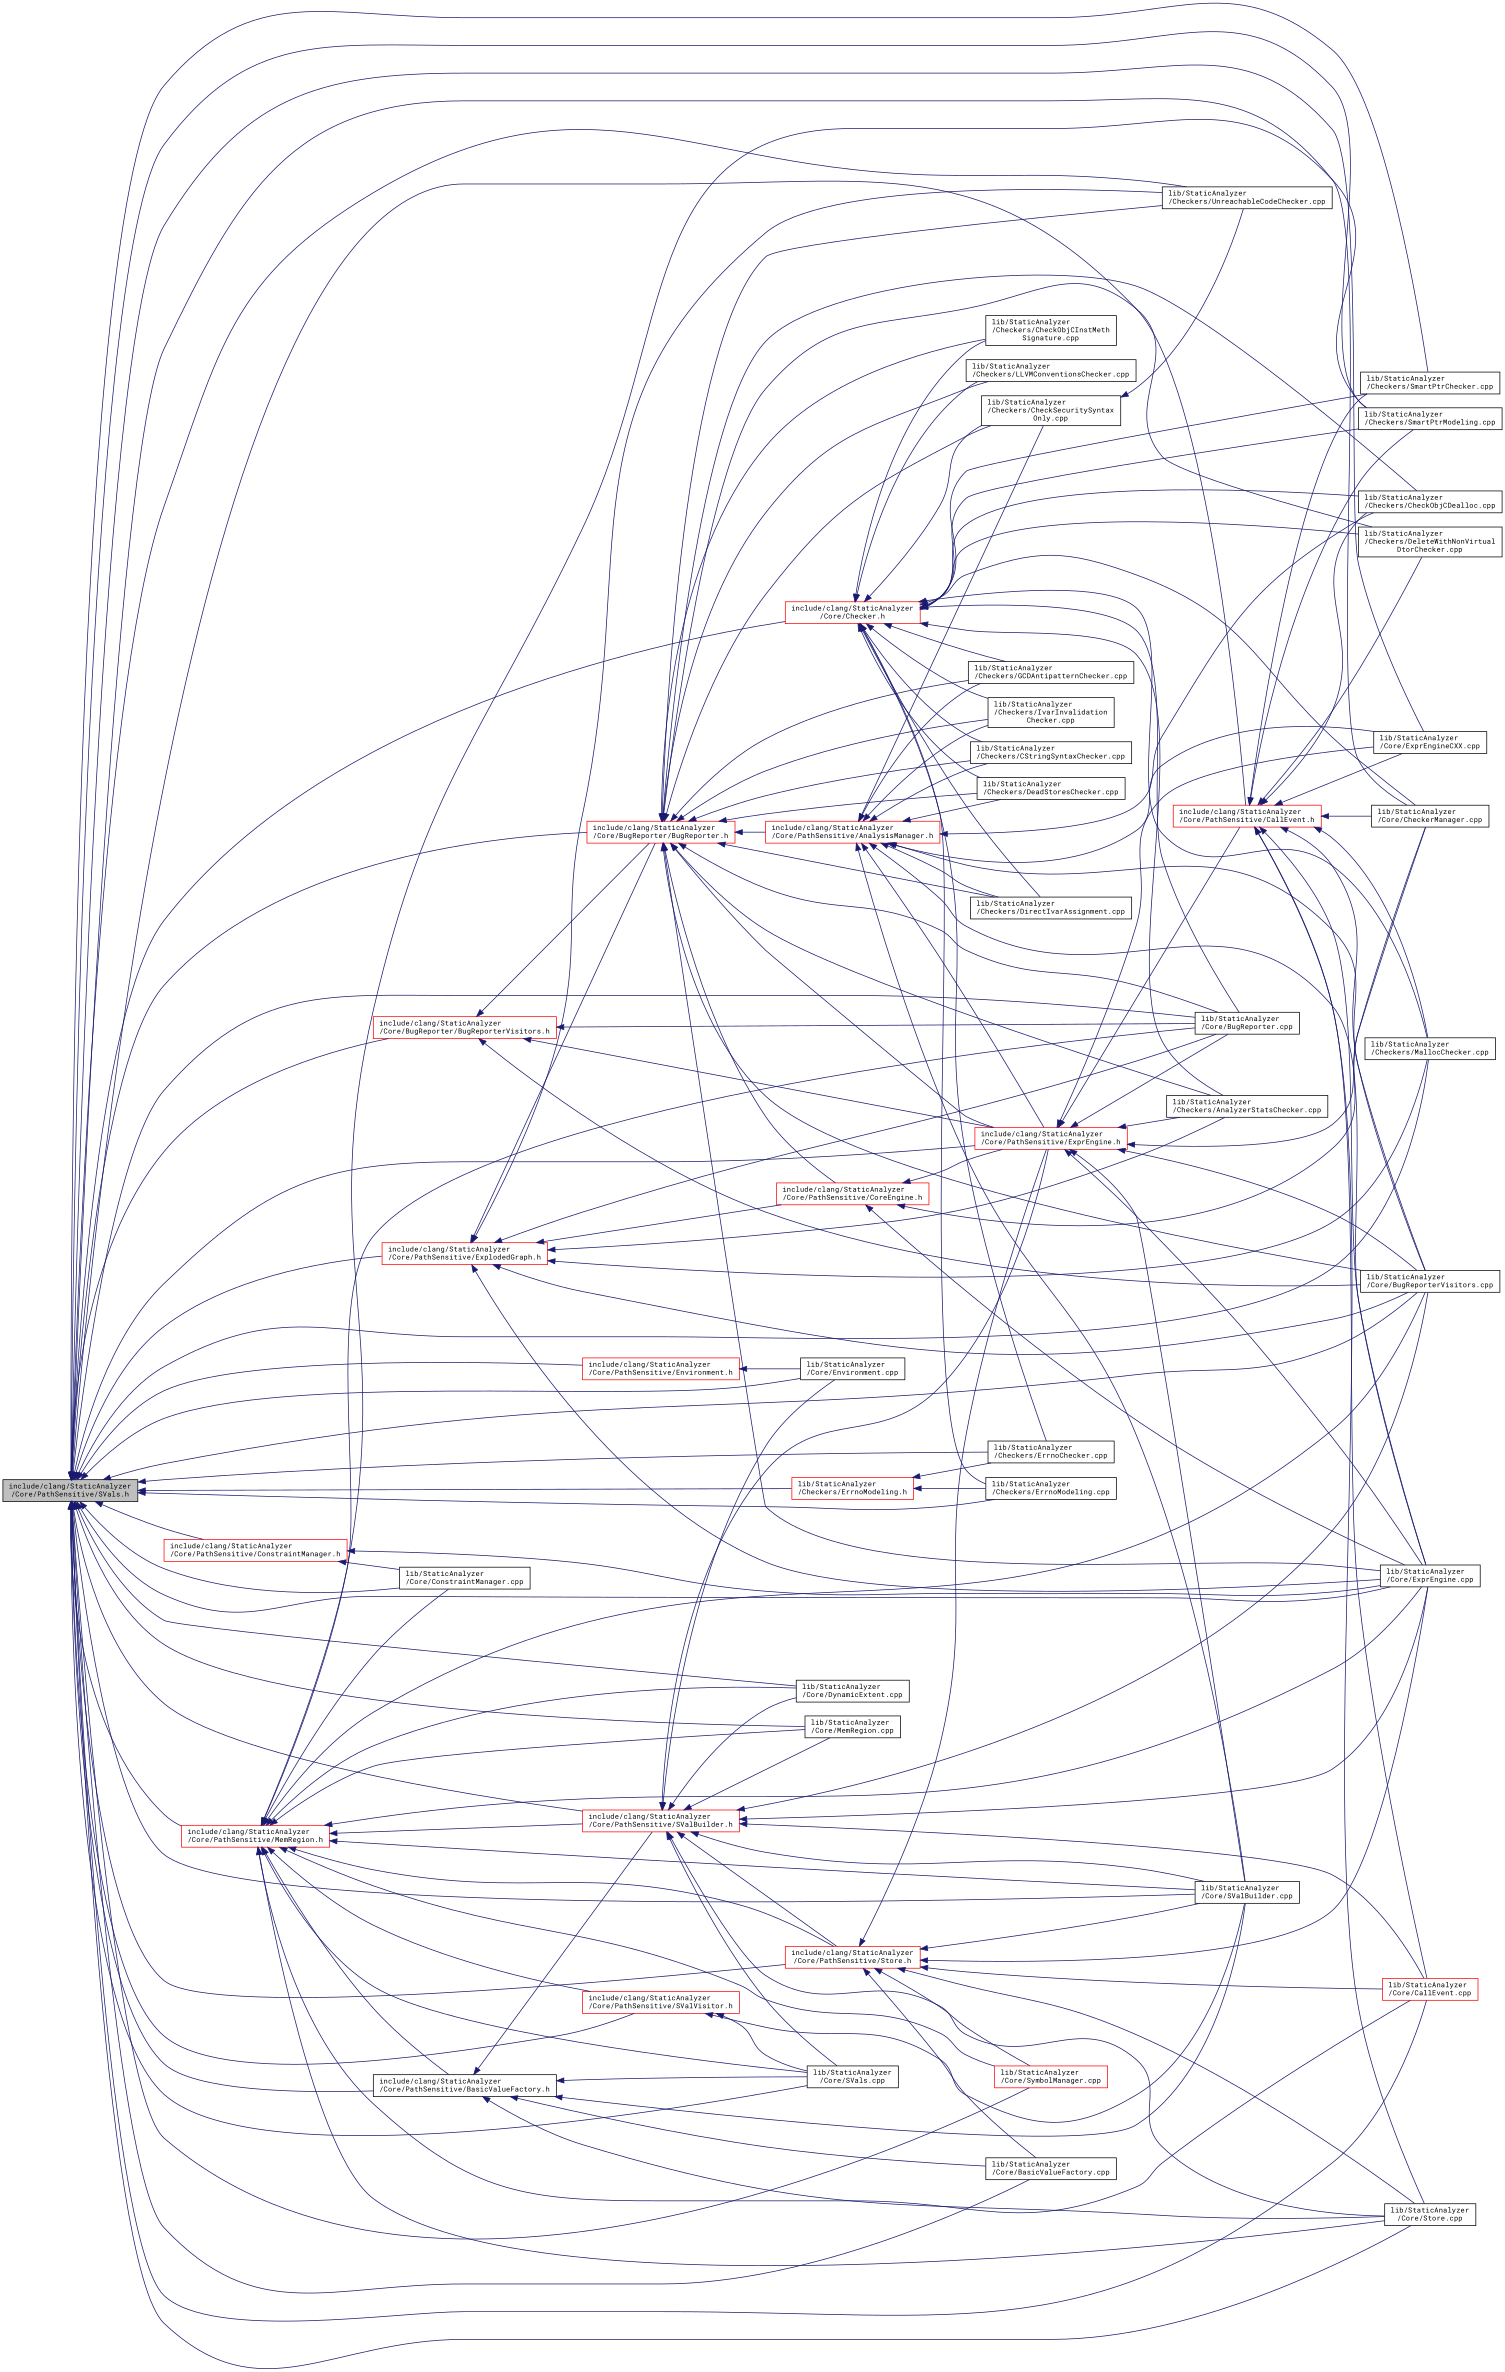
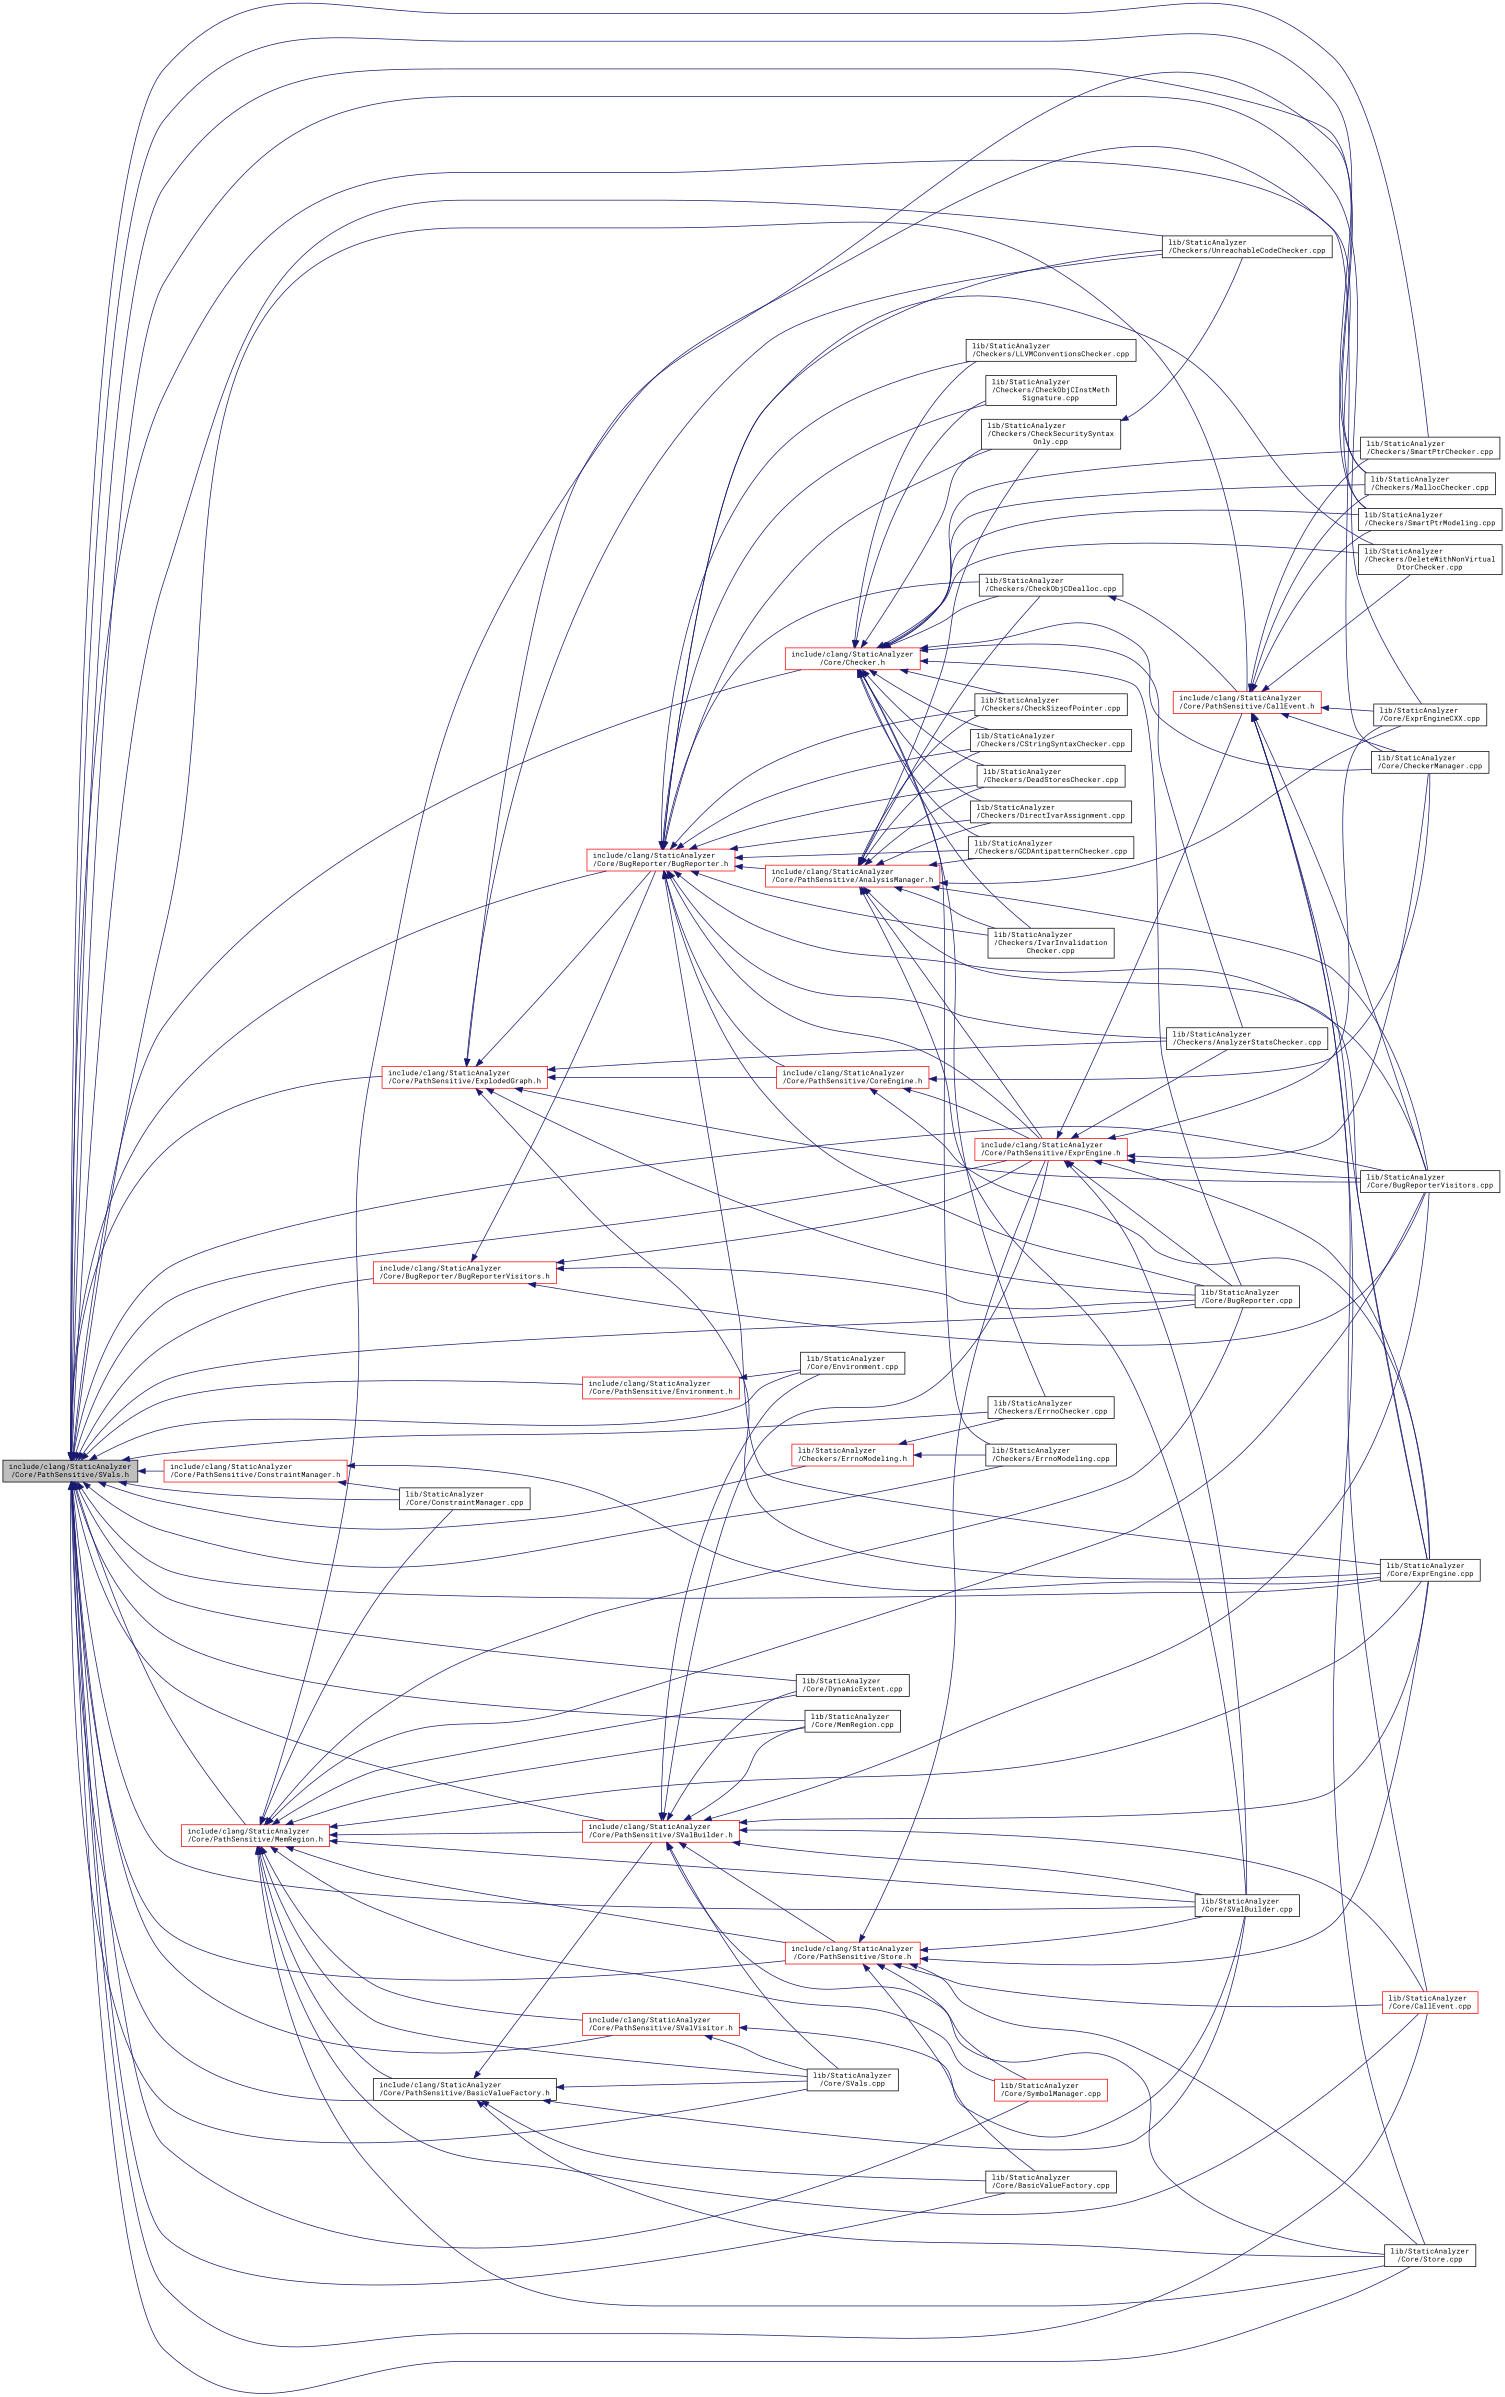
(1342, 663) -> (1182, 638)
none -> (1051, 705)
